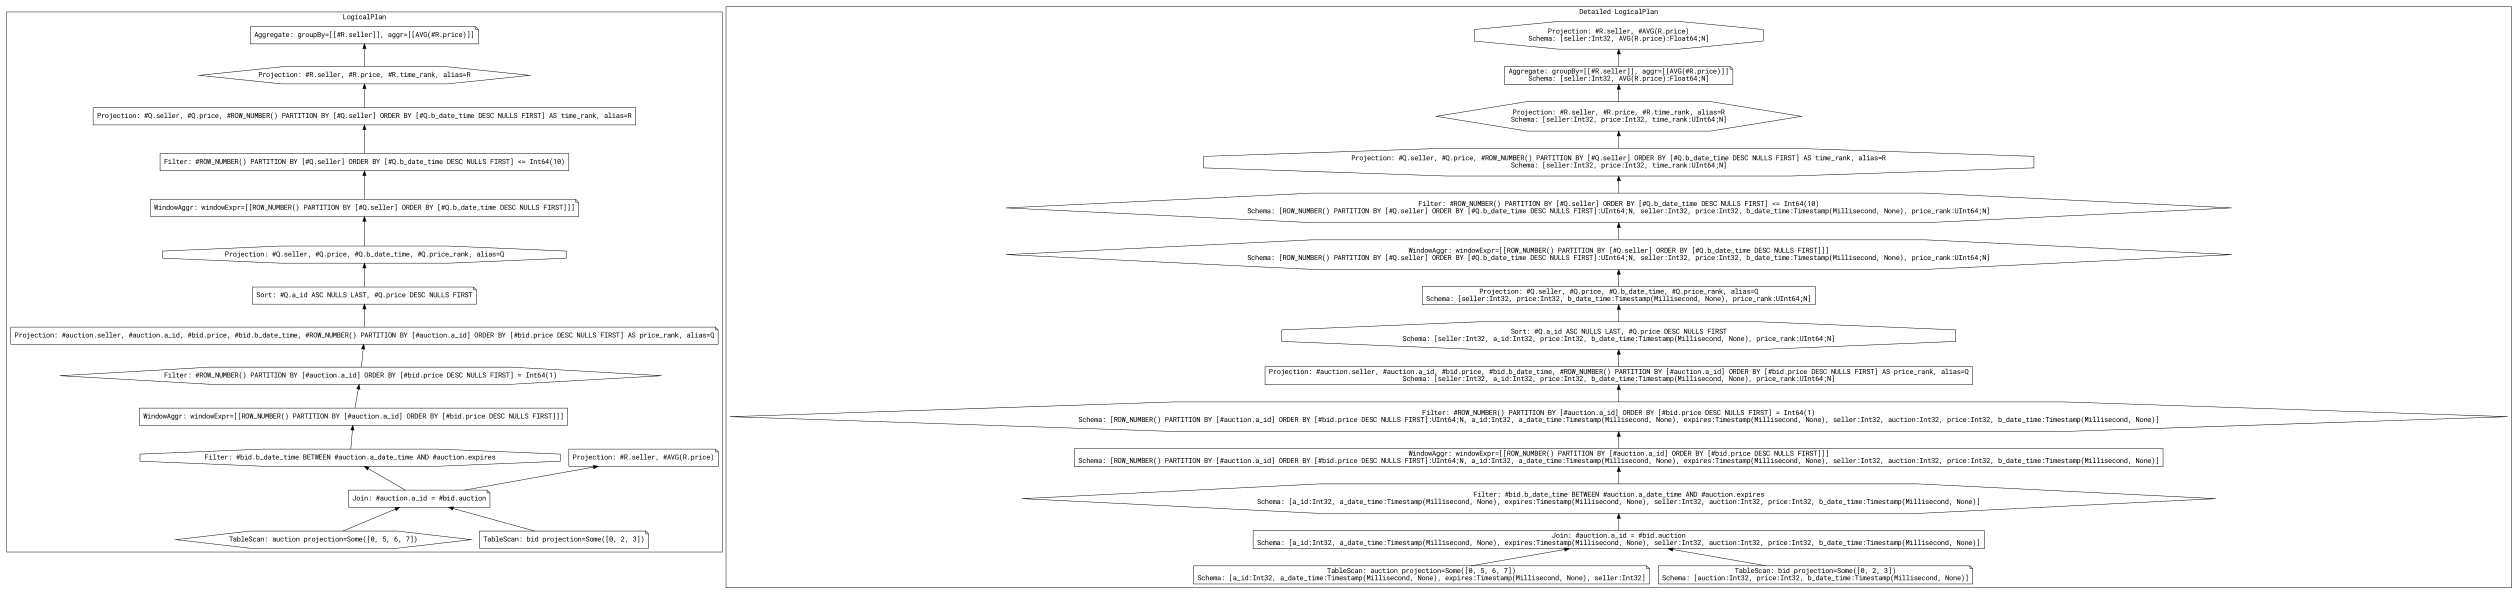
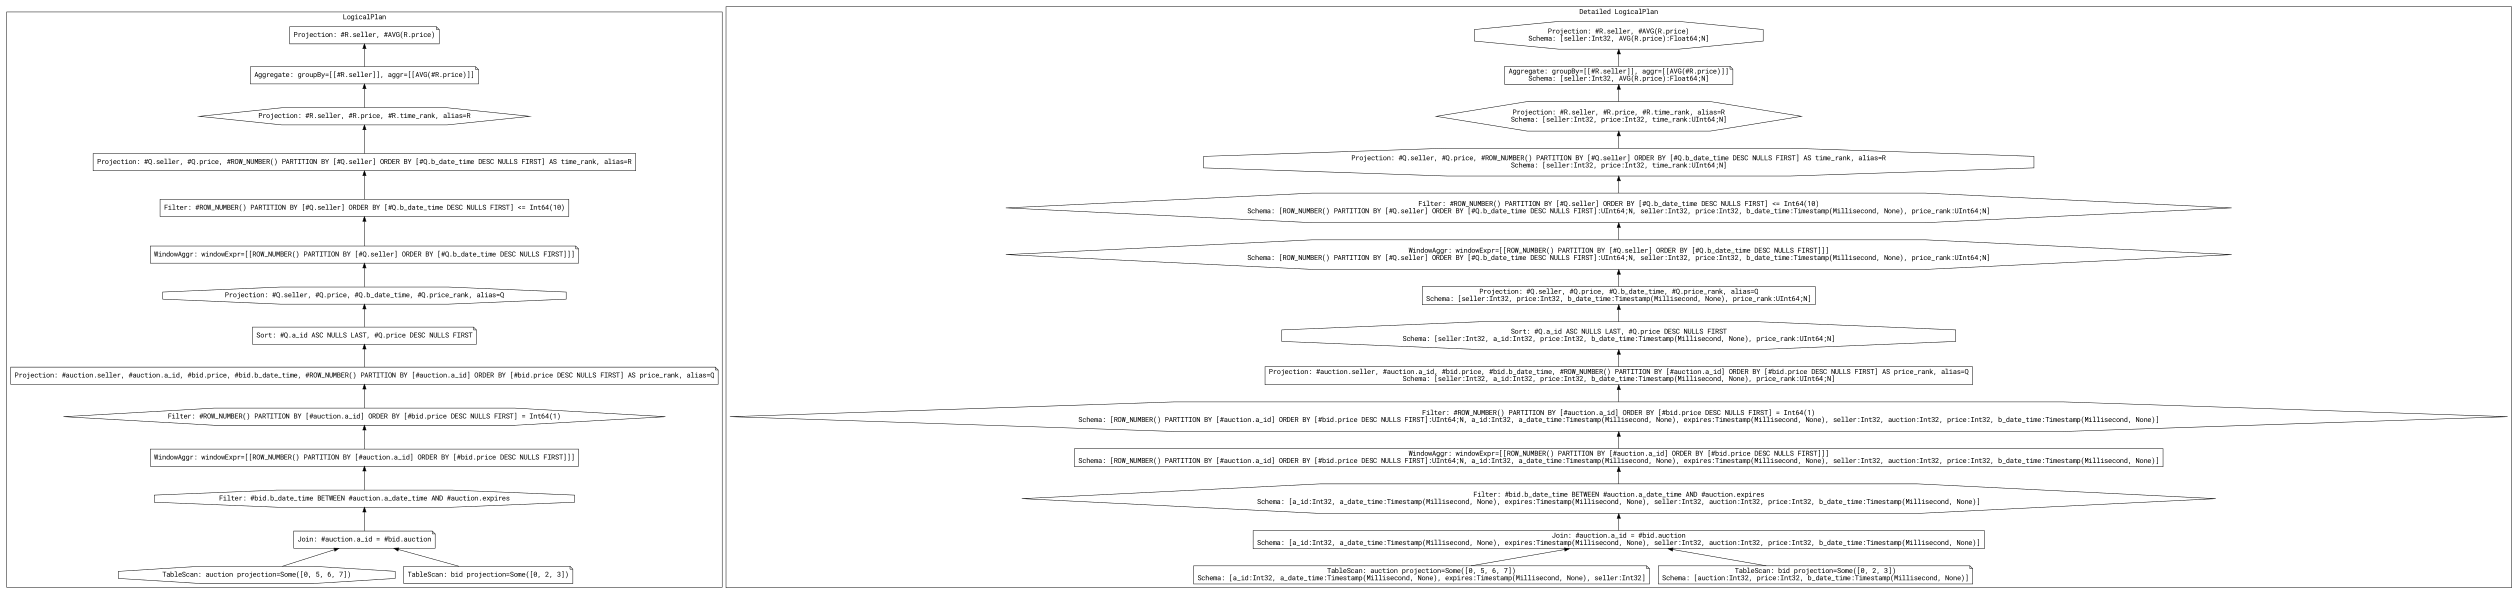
(529, 479) -> (364, 58)
(323, 540) -> (257, 575)
